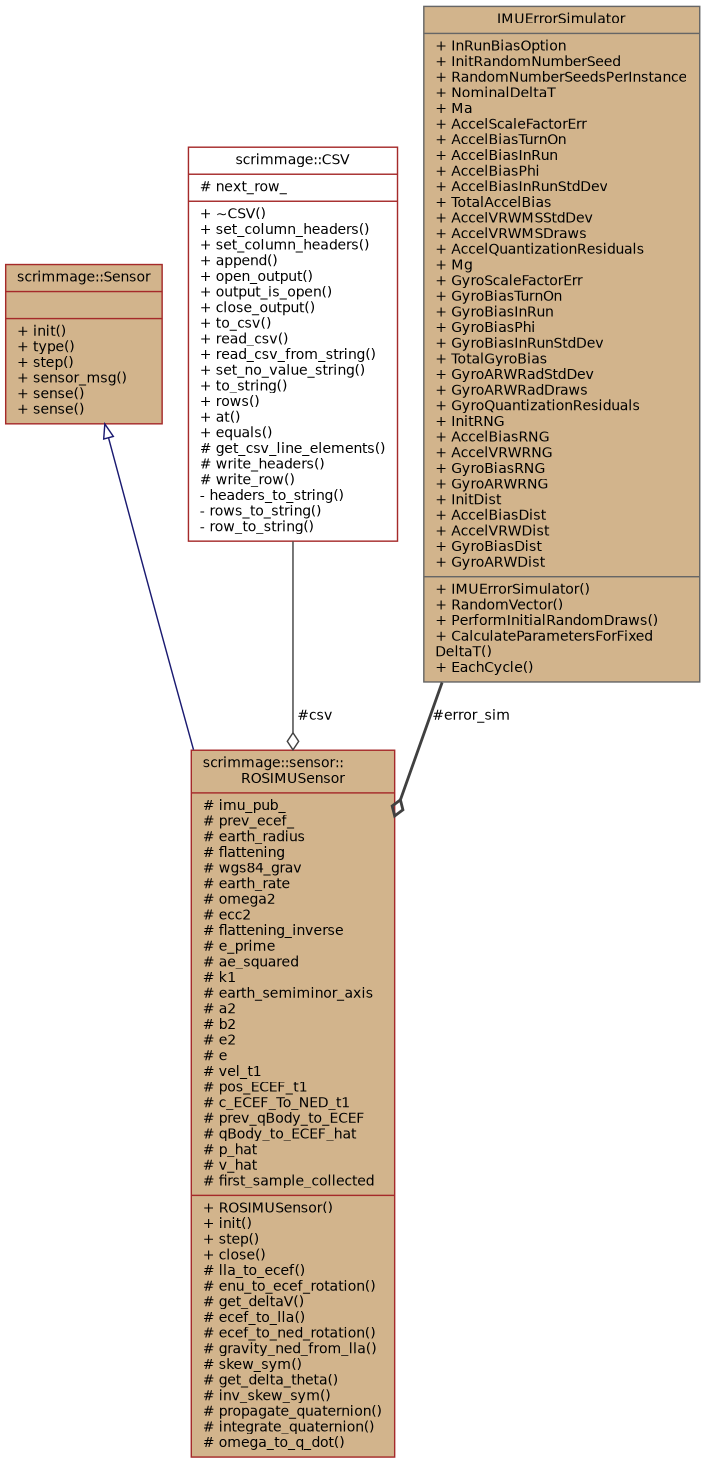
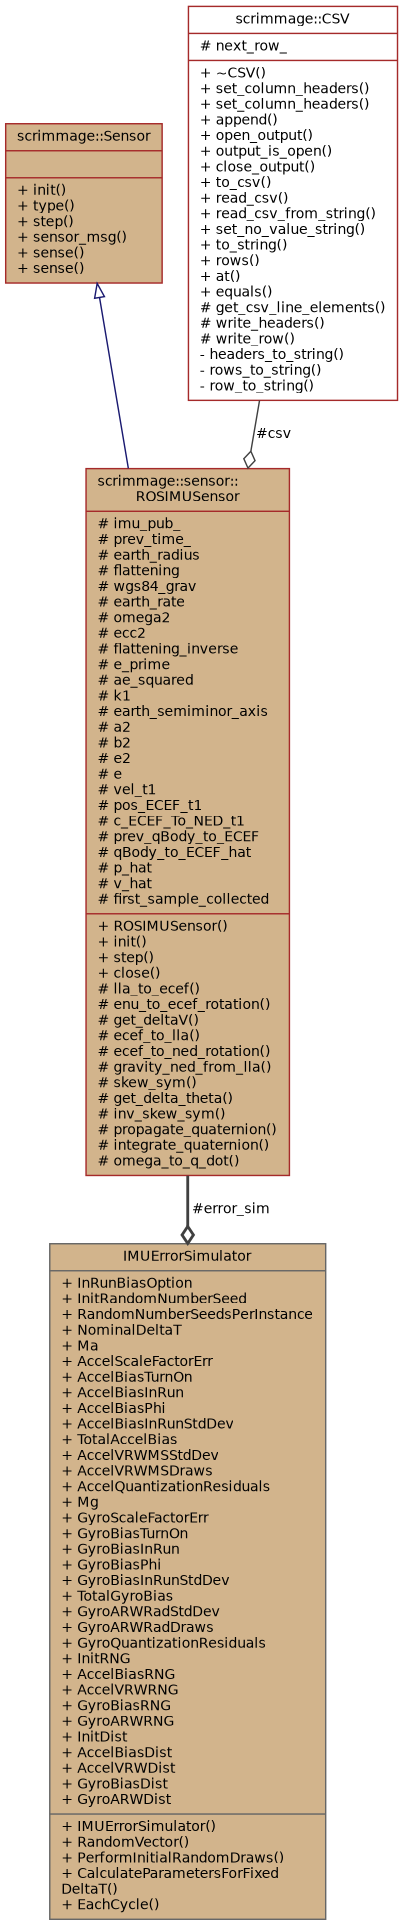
(421, 741) -> (188, 1201)
(249, 821) -> (145, 540)
